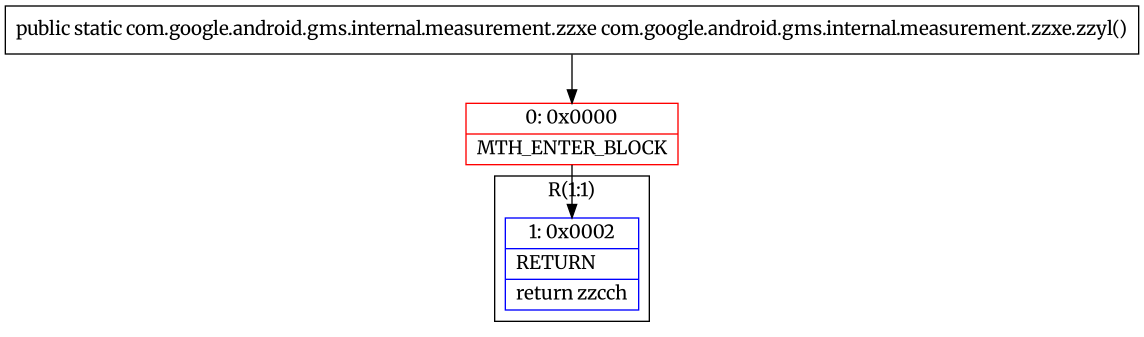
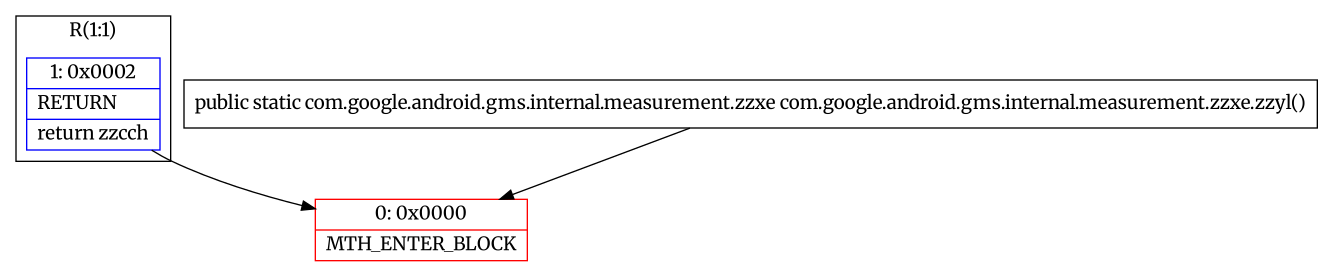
(572, 185) -> (225, 183)
